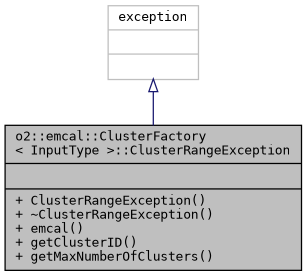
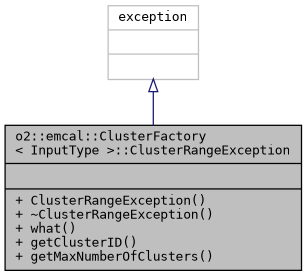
(50, 229) -> (46, 229)
